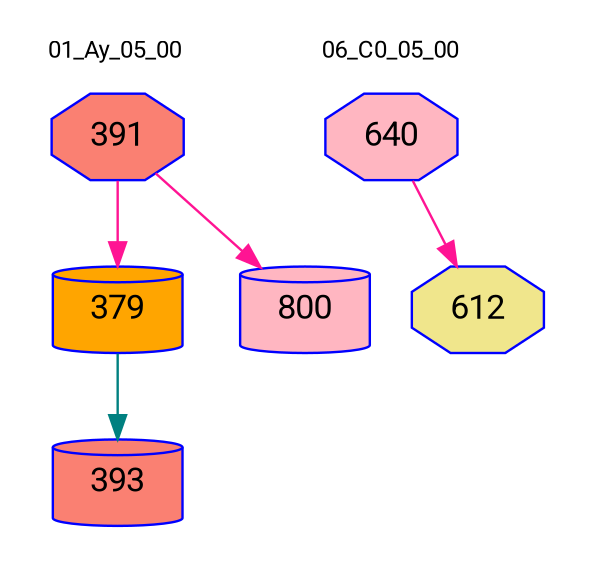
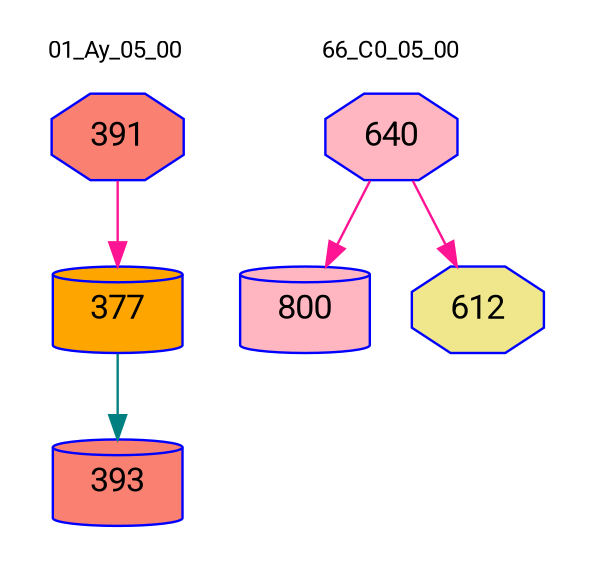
(391, 52) -> (391, 52)
(186, 201) -> (354, 213)
(118, 310) -> (118, 310)
